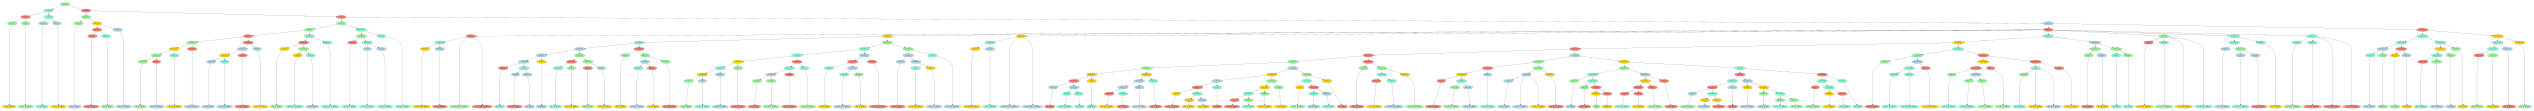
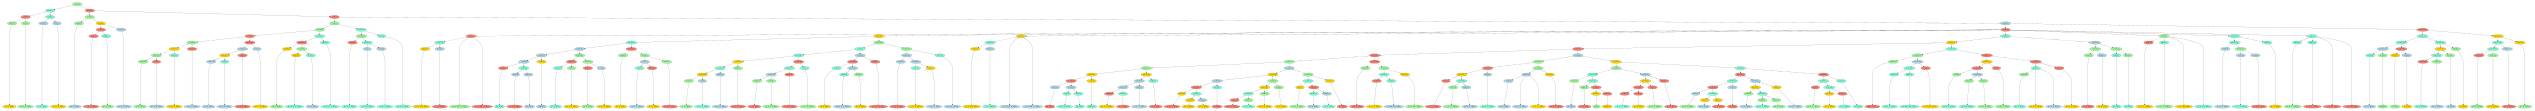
(1747, 84) -> (1766, 84)
